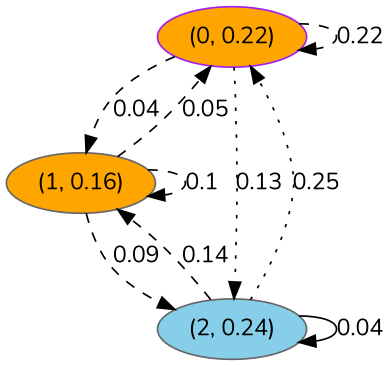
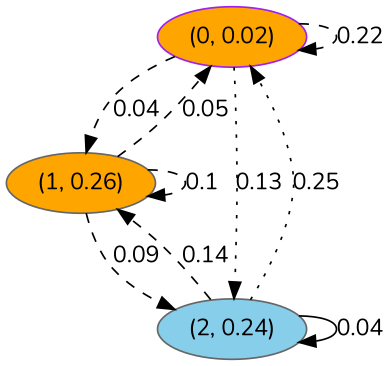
(232, 37) -> (232, 37)
(81, 183) -> (81, 183)
